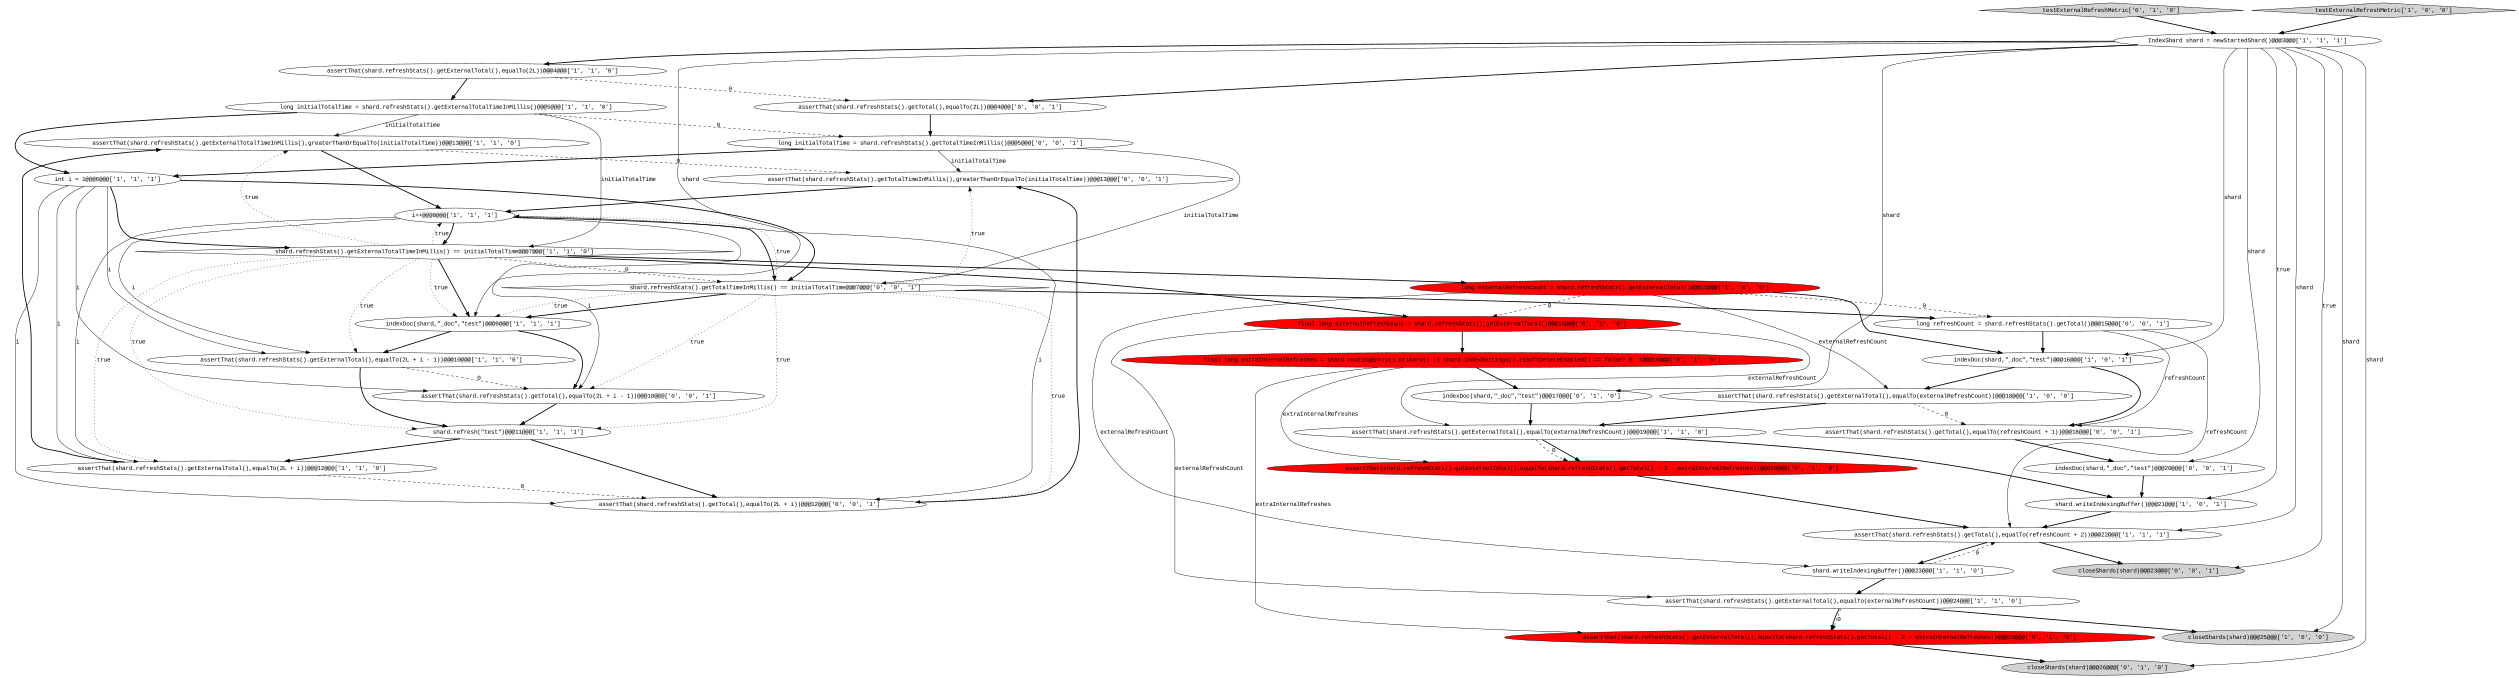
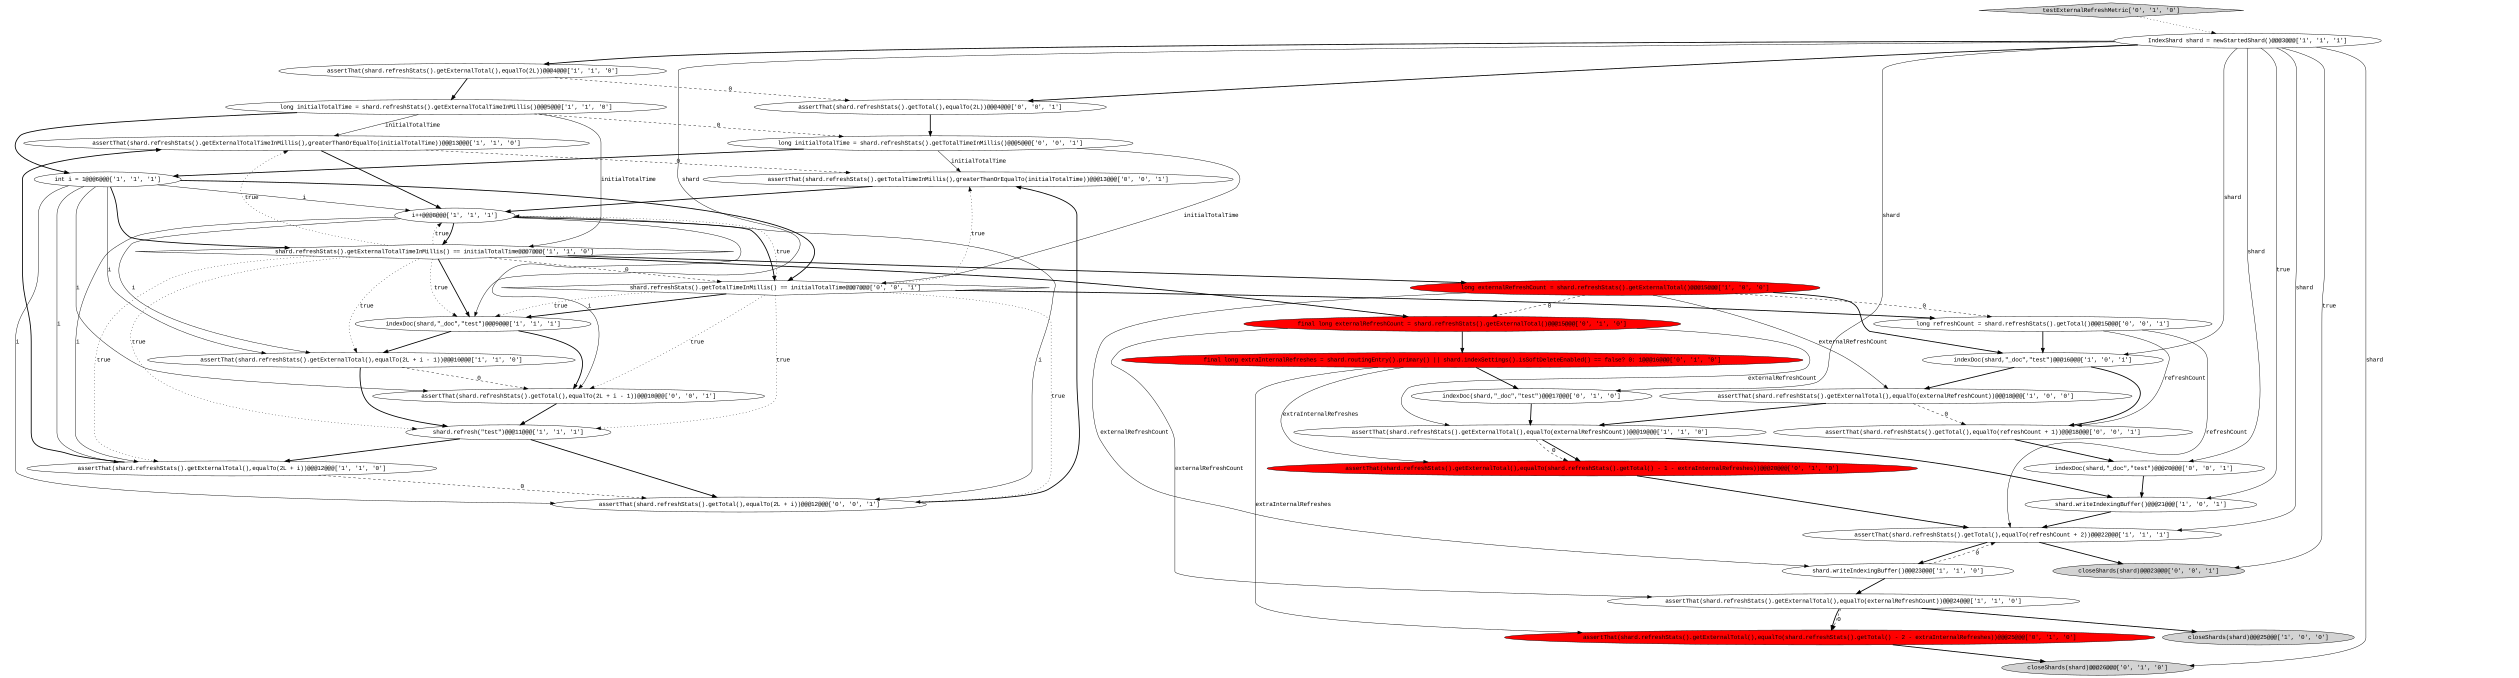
(2384, 10) -> none
(2175, 24) -> (2175, 24)
none -> (282, 198)
(2342, 329) -> none
